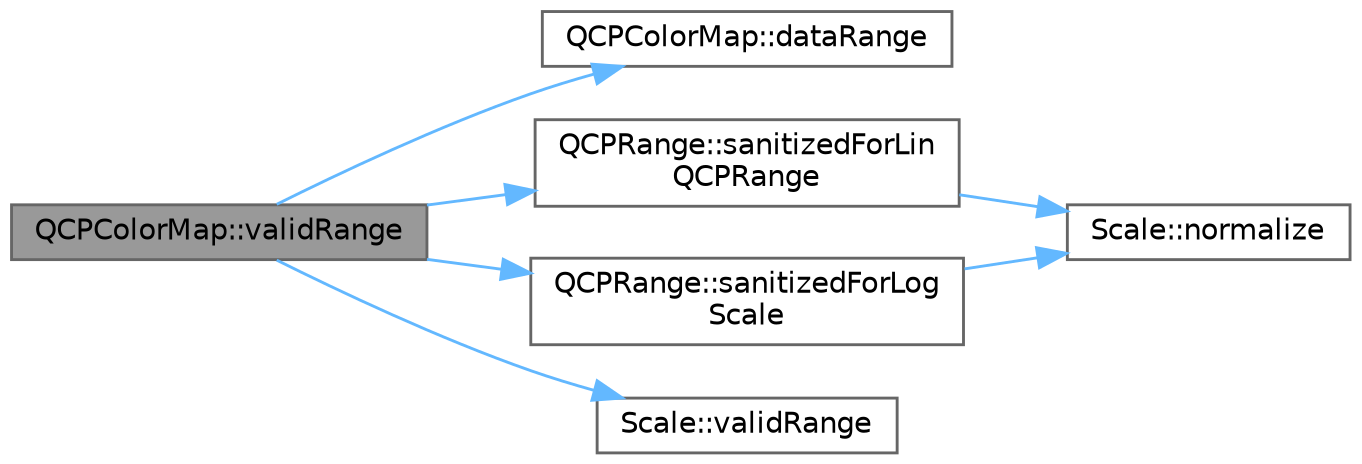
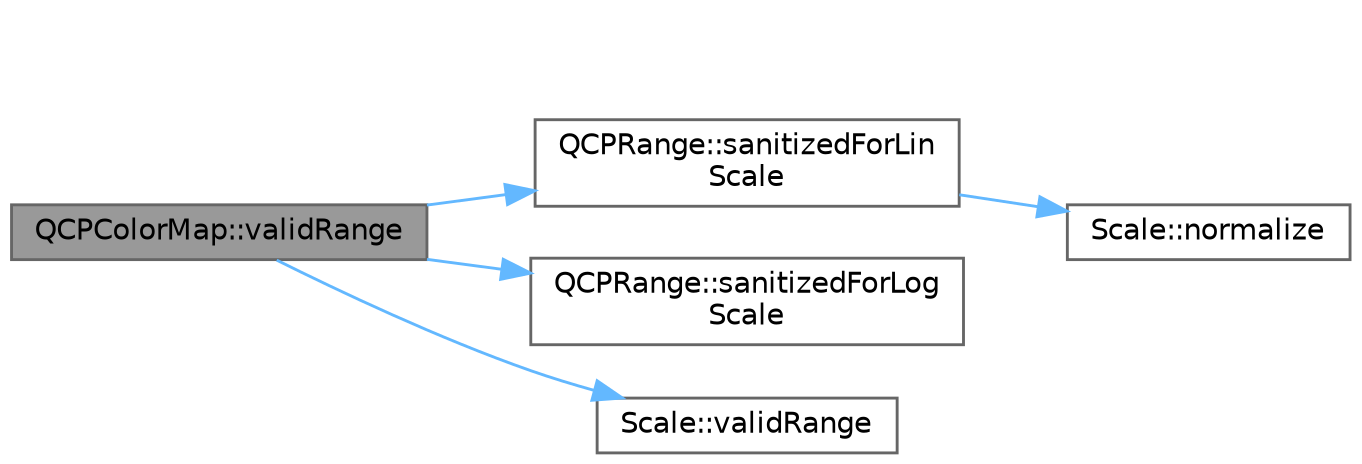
(747, 39) -> none
(747, 163) -> (747, 163)
(1001, 263) -> none
